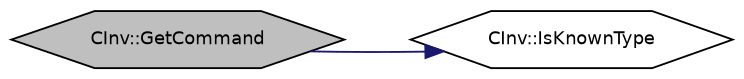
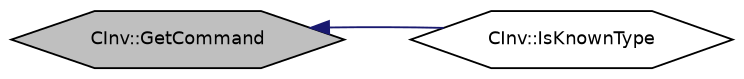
(368, 52) -> (387, 27)
